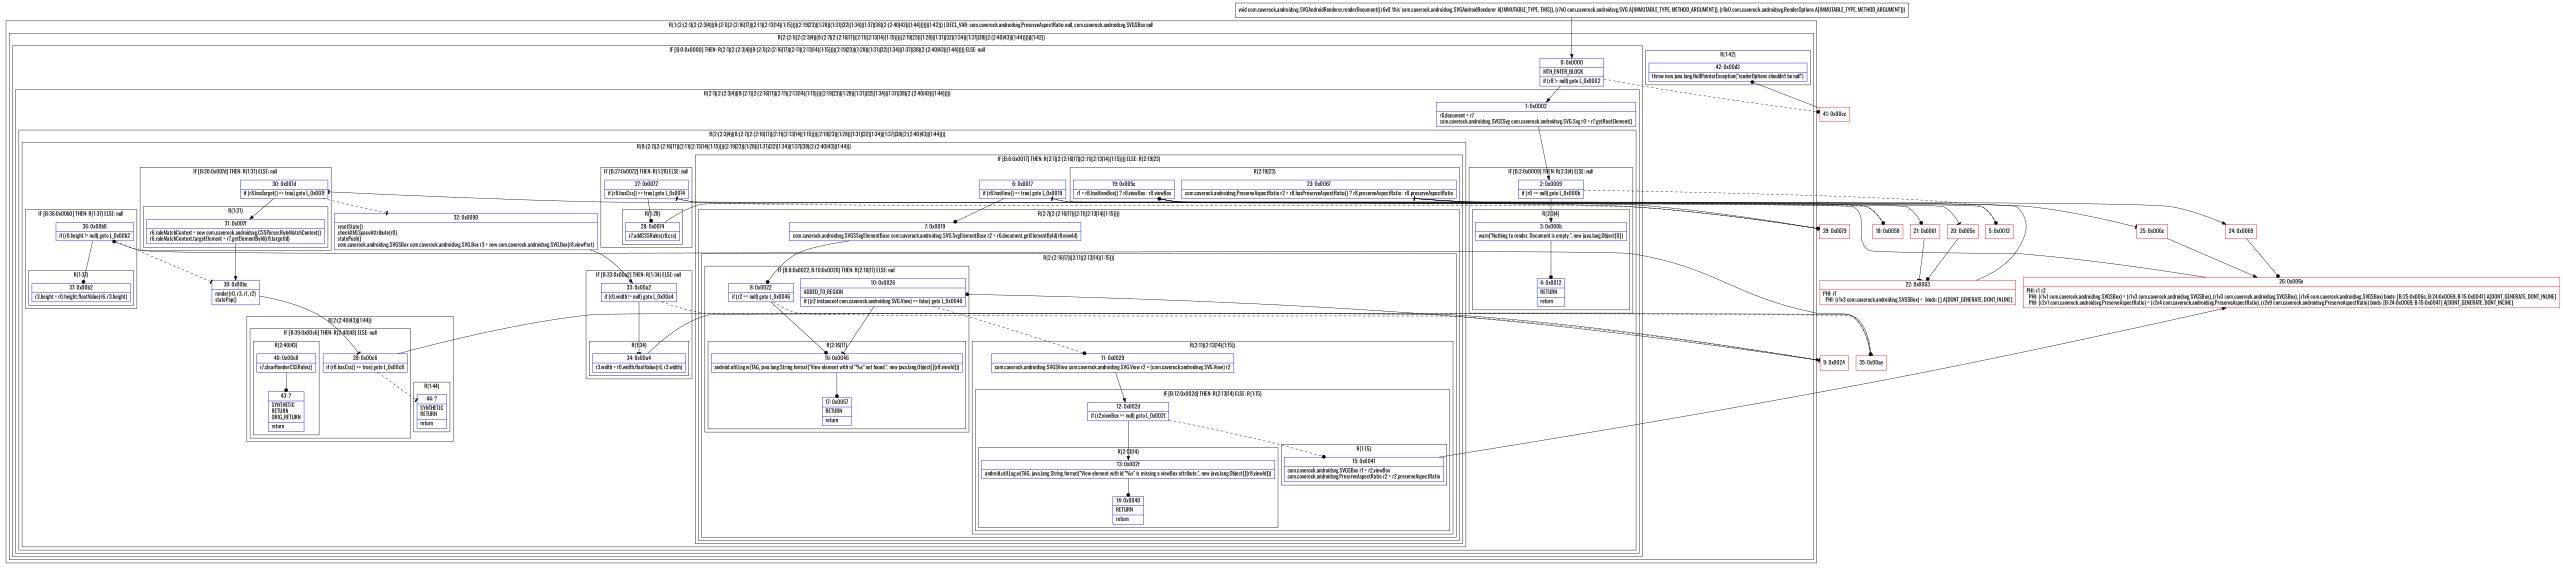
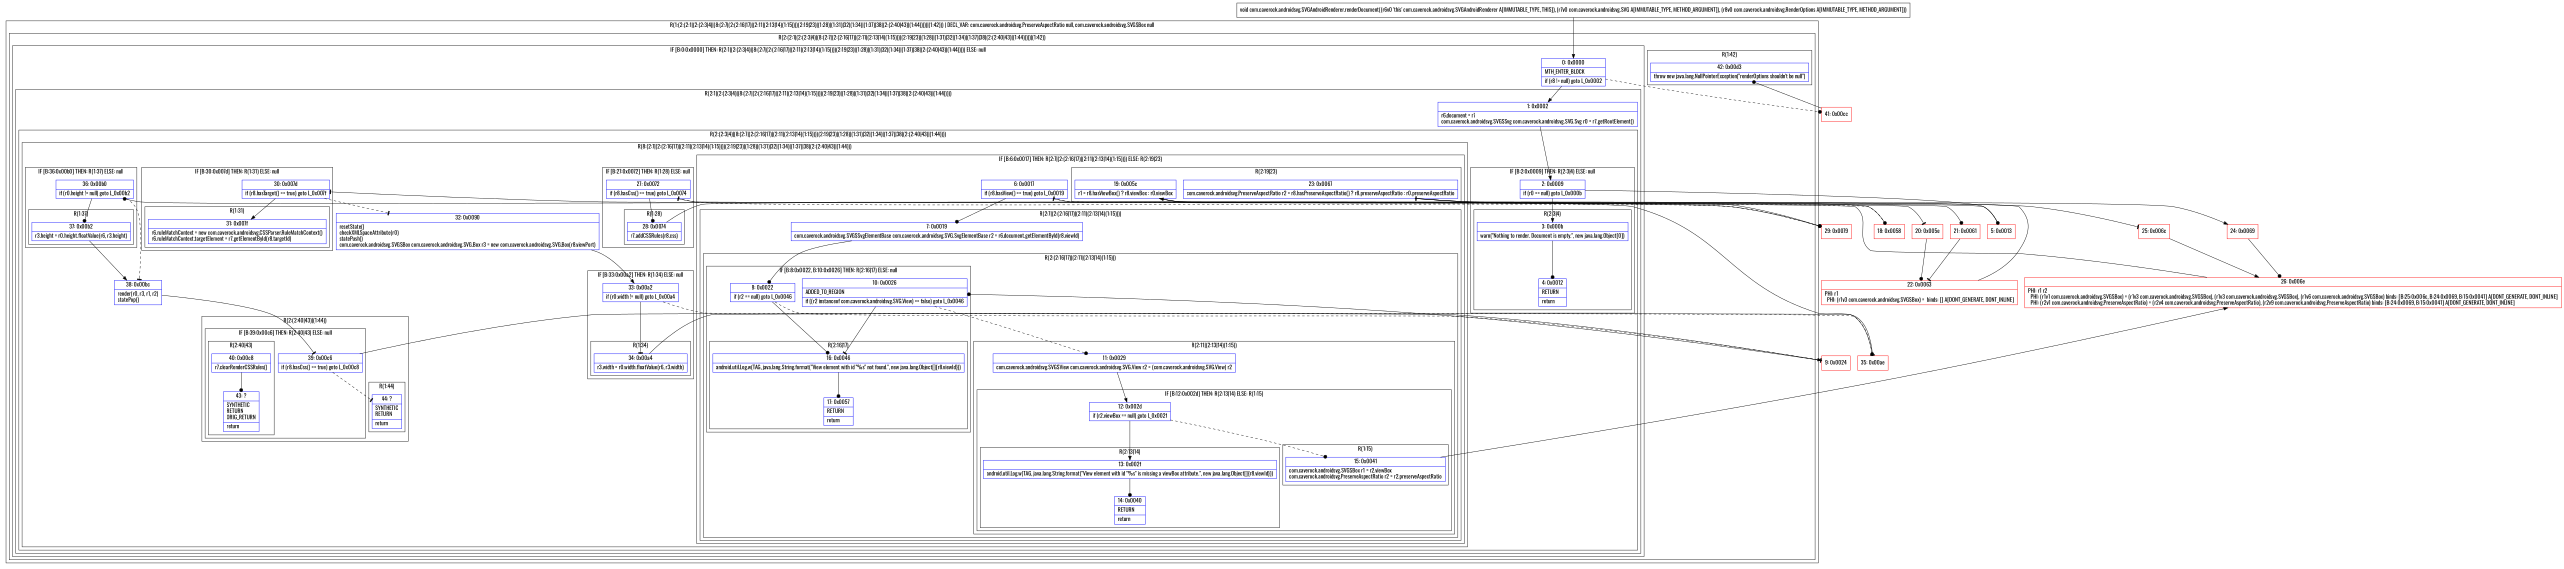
(1793, 195) -> (1795, 195)
(1526, 202) -> (1528, 202)
(236, 260) -> (107, 259)
